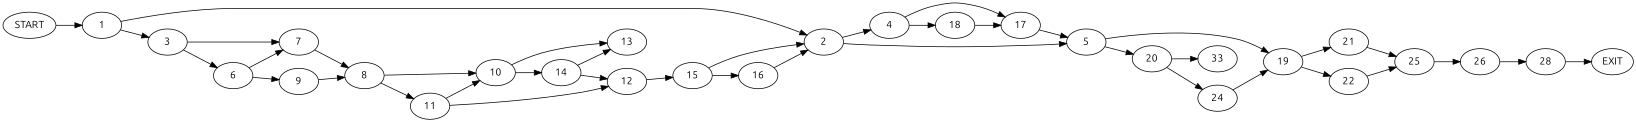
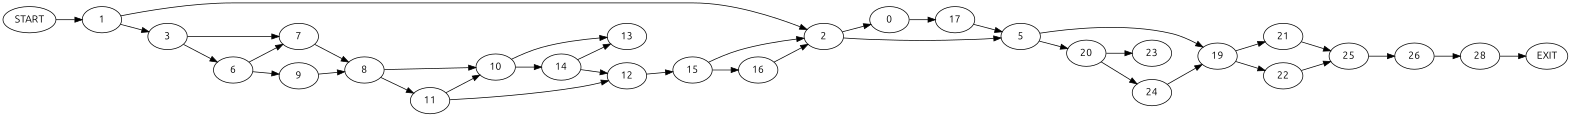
(889, 25) -> (889, 20)
(955, 25) -> none
(1218, 59) -> (1152, 53)
